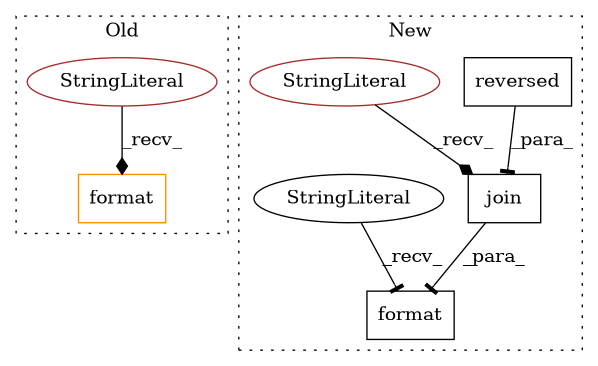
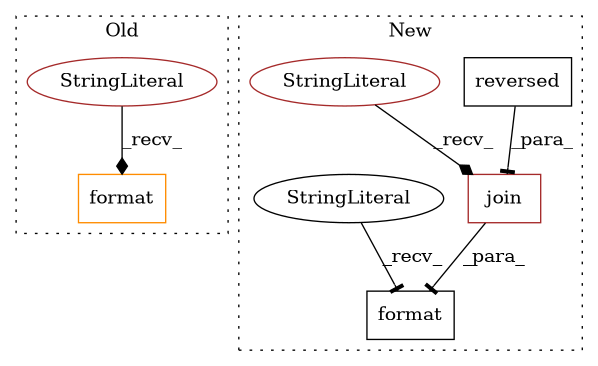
(504, 199) -> (504, 199)
